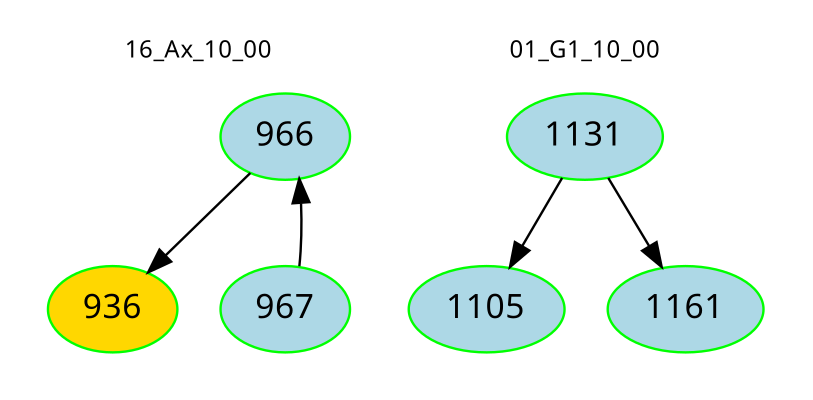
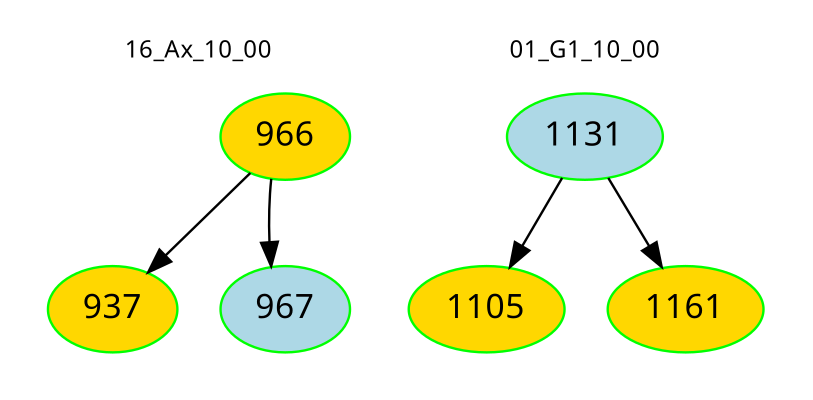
(285, 137) -> (285, 137)
(301, 235) -> (269, 211)
(113, 309) -> (113, 309)
(487, 309) -> (487, 309)
(686, 309) -> (686, 309)
